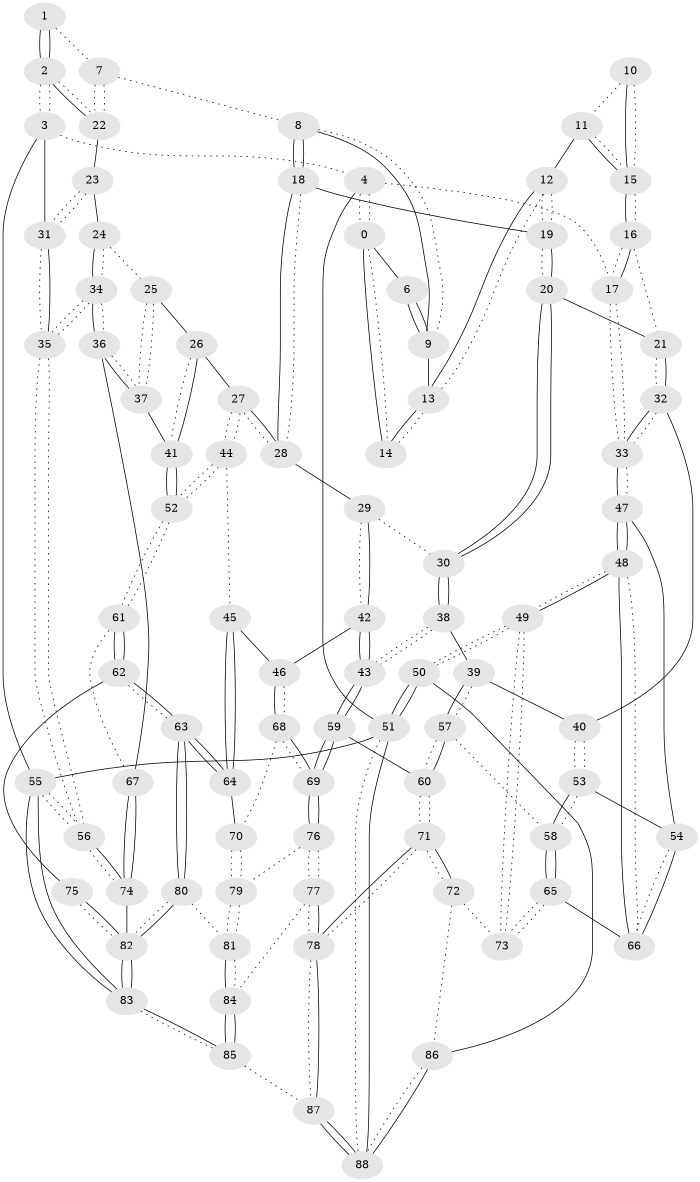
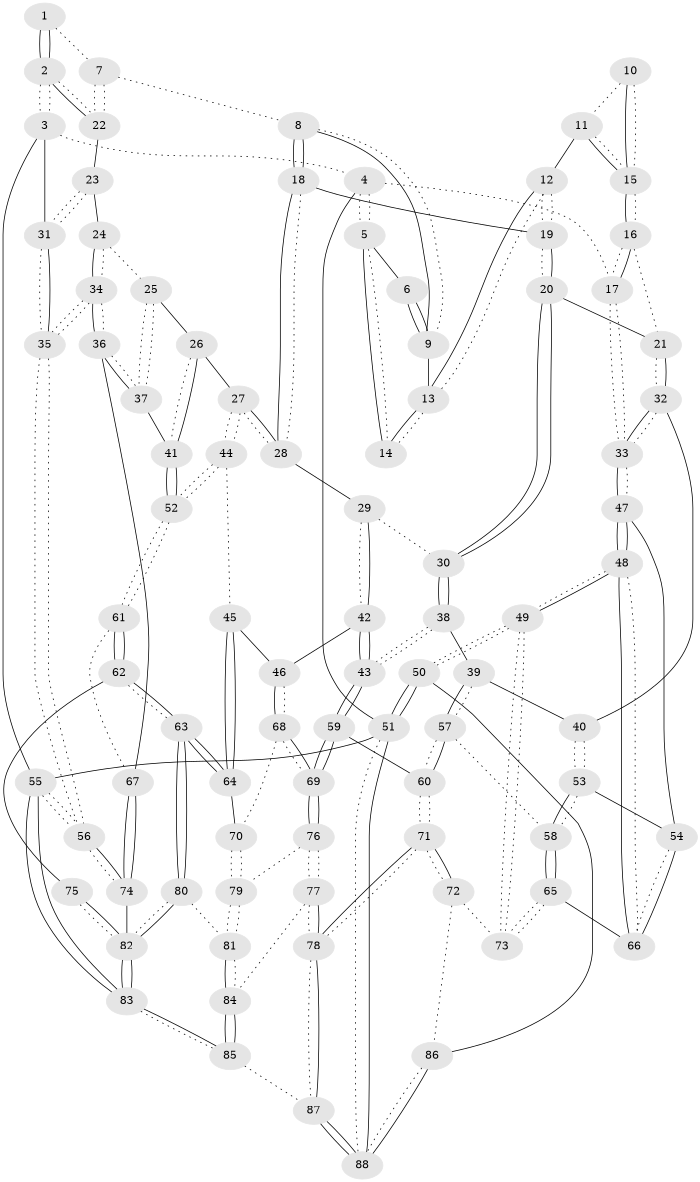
(365, 236) -> (365, 236)
